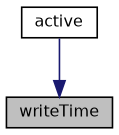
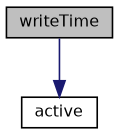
(59, 59) -> (59, 59)
